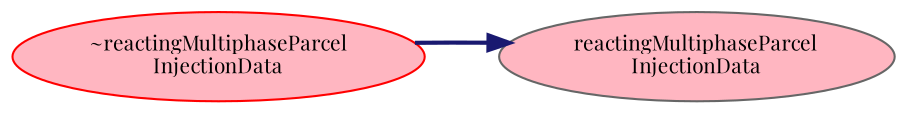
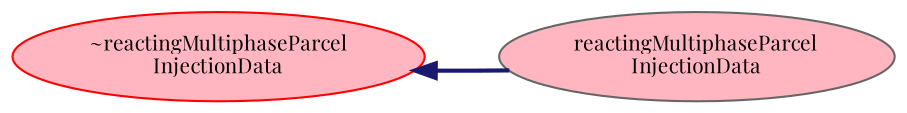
(452, 43) -> (473, 71)
